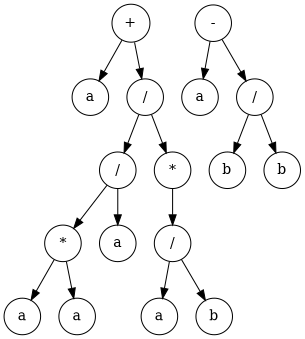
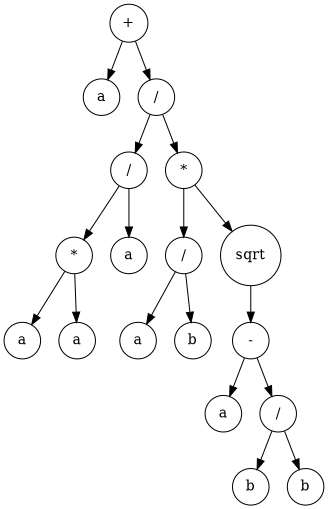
none -> (251, 255)
